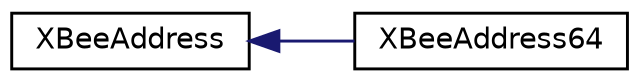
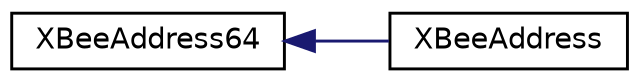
(317, 41) -> (352, 41)
